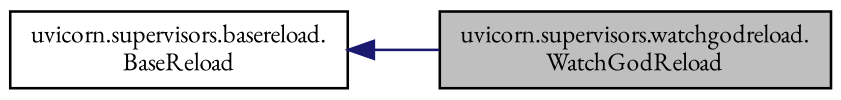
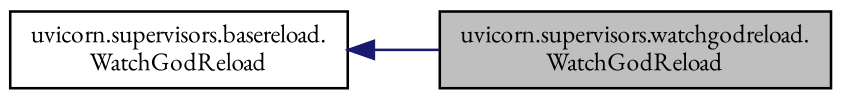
(179, 50) -> (179, 50)
